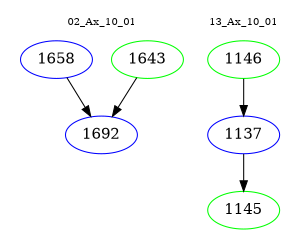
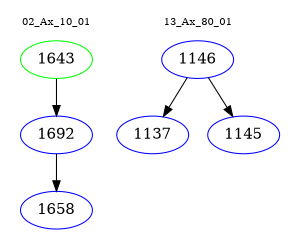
(244, 22) -> (198, 22)
(244, 60) -> (198, 60)
(76, 93) -> (56, 167)
(244, 167) -> (218, 93)
(244, 210) -> (244, 135)
